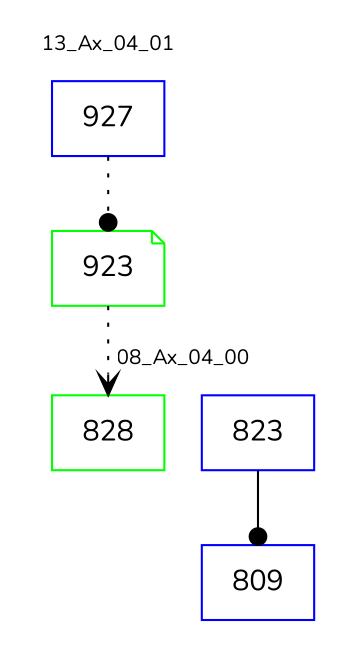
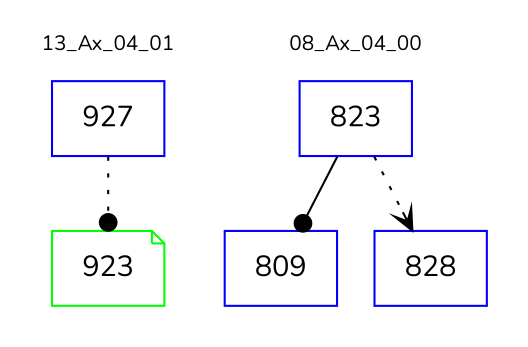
(108, 352) -> (388, 184)
(108, 433) -> (431, 268)
